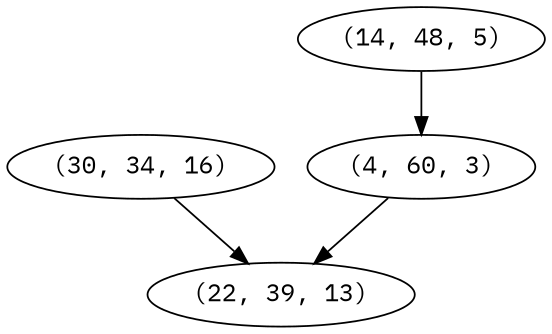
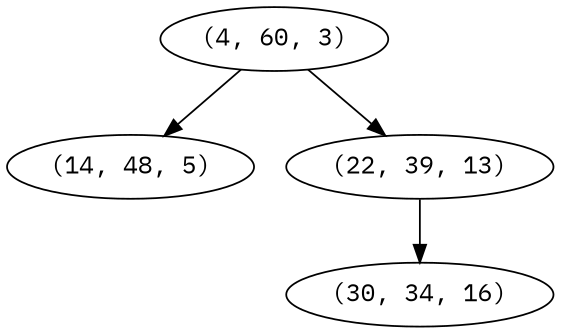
(421, 94) -> (209, 97)
(204, 225) -> (420, 222)
